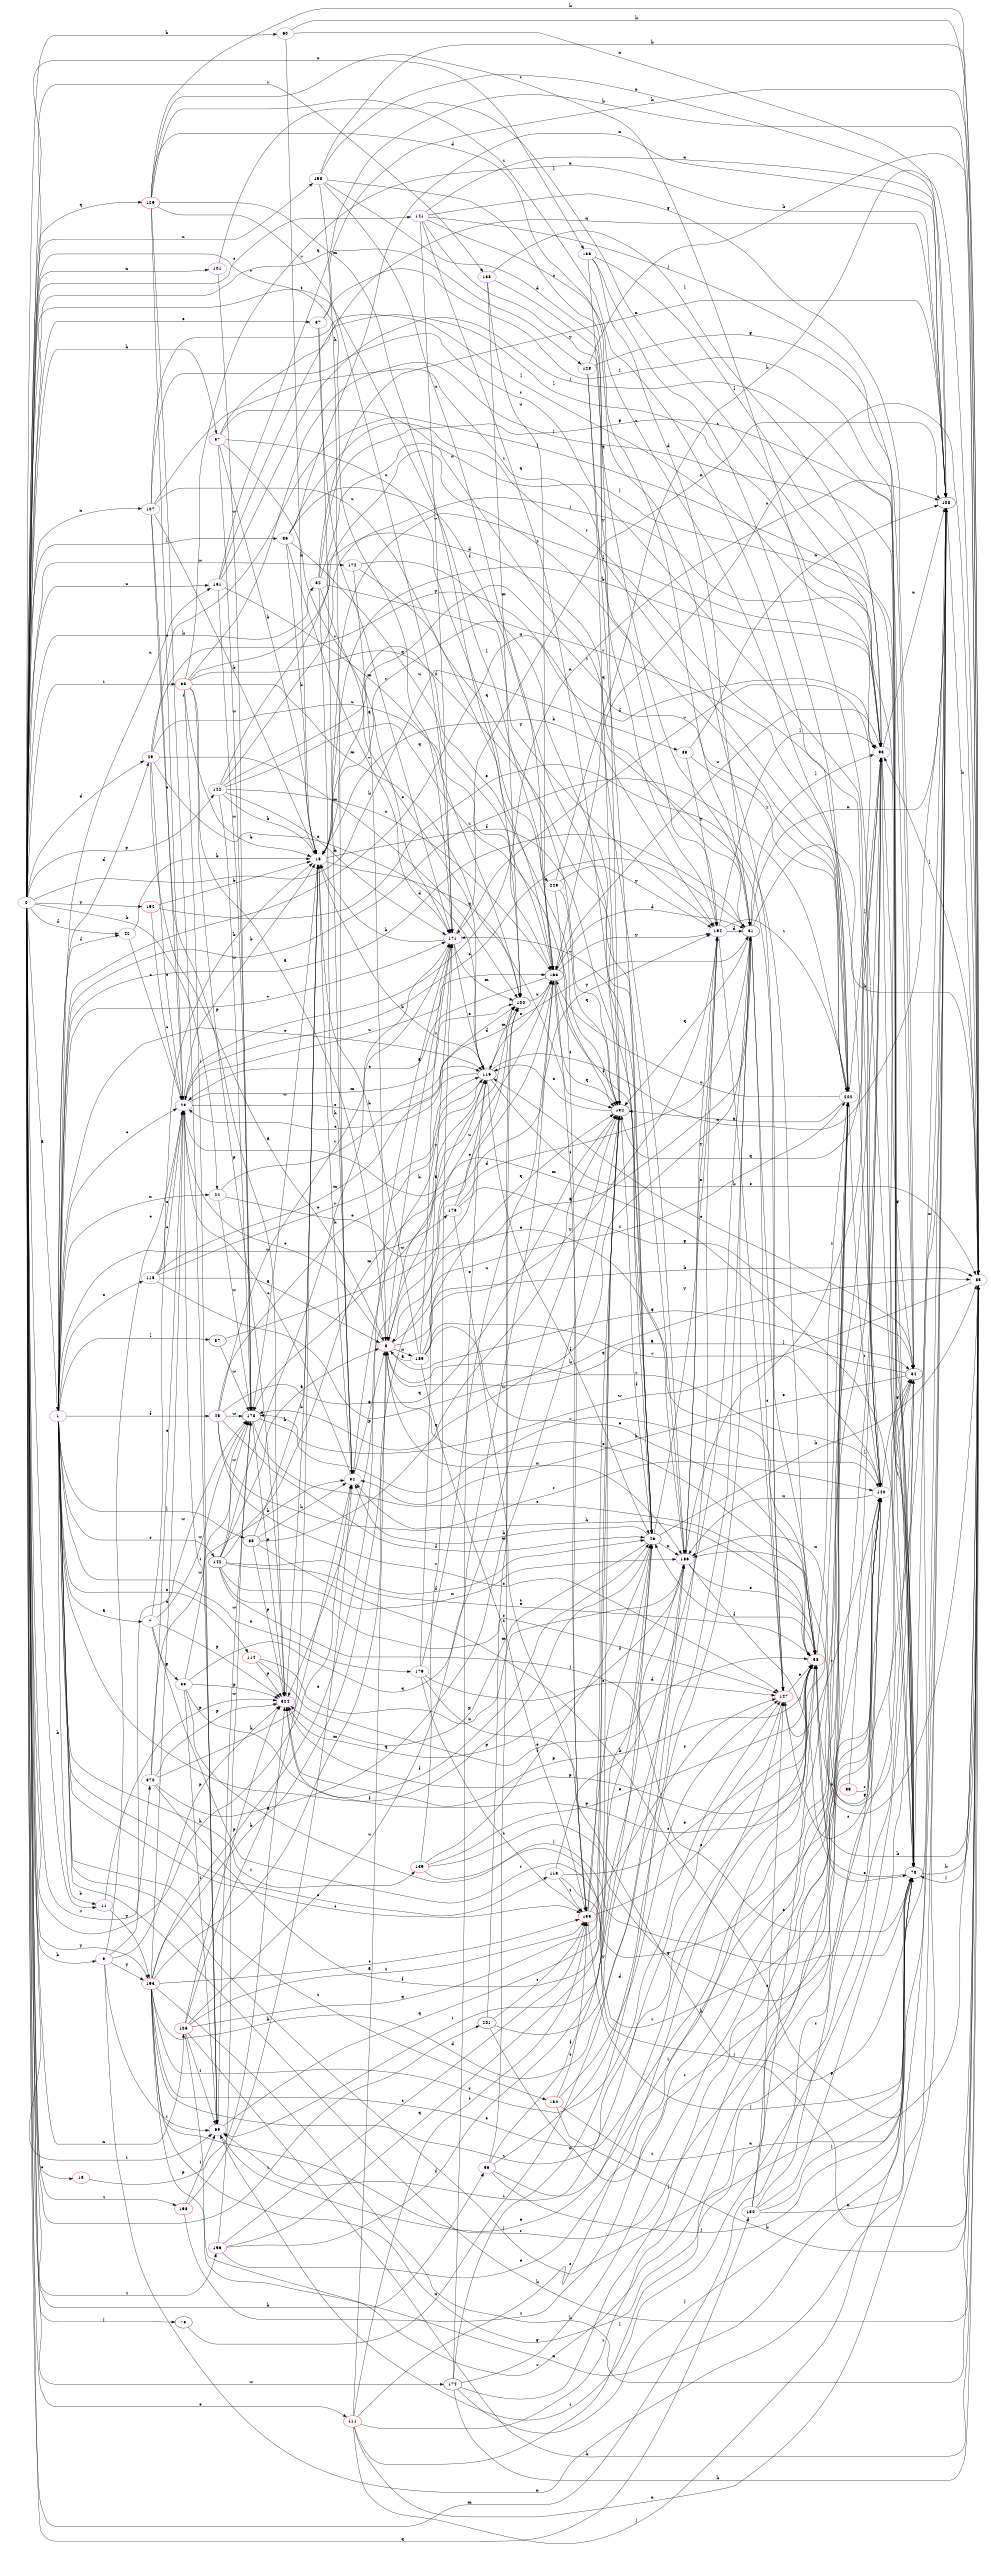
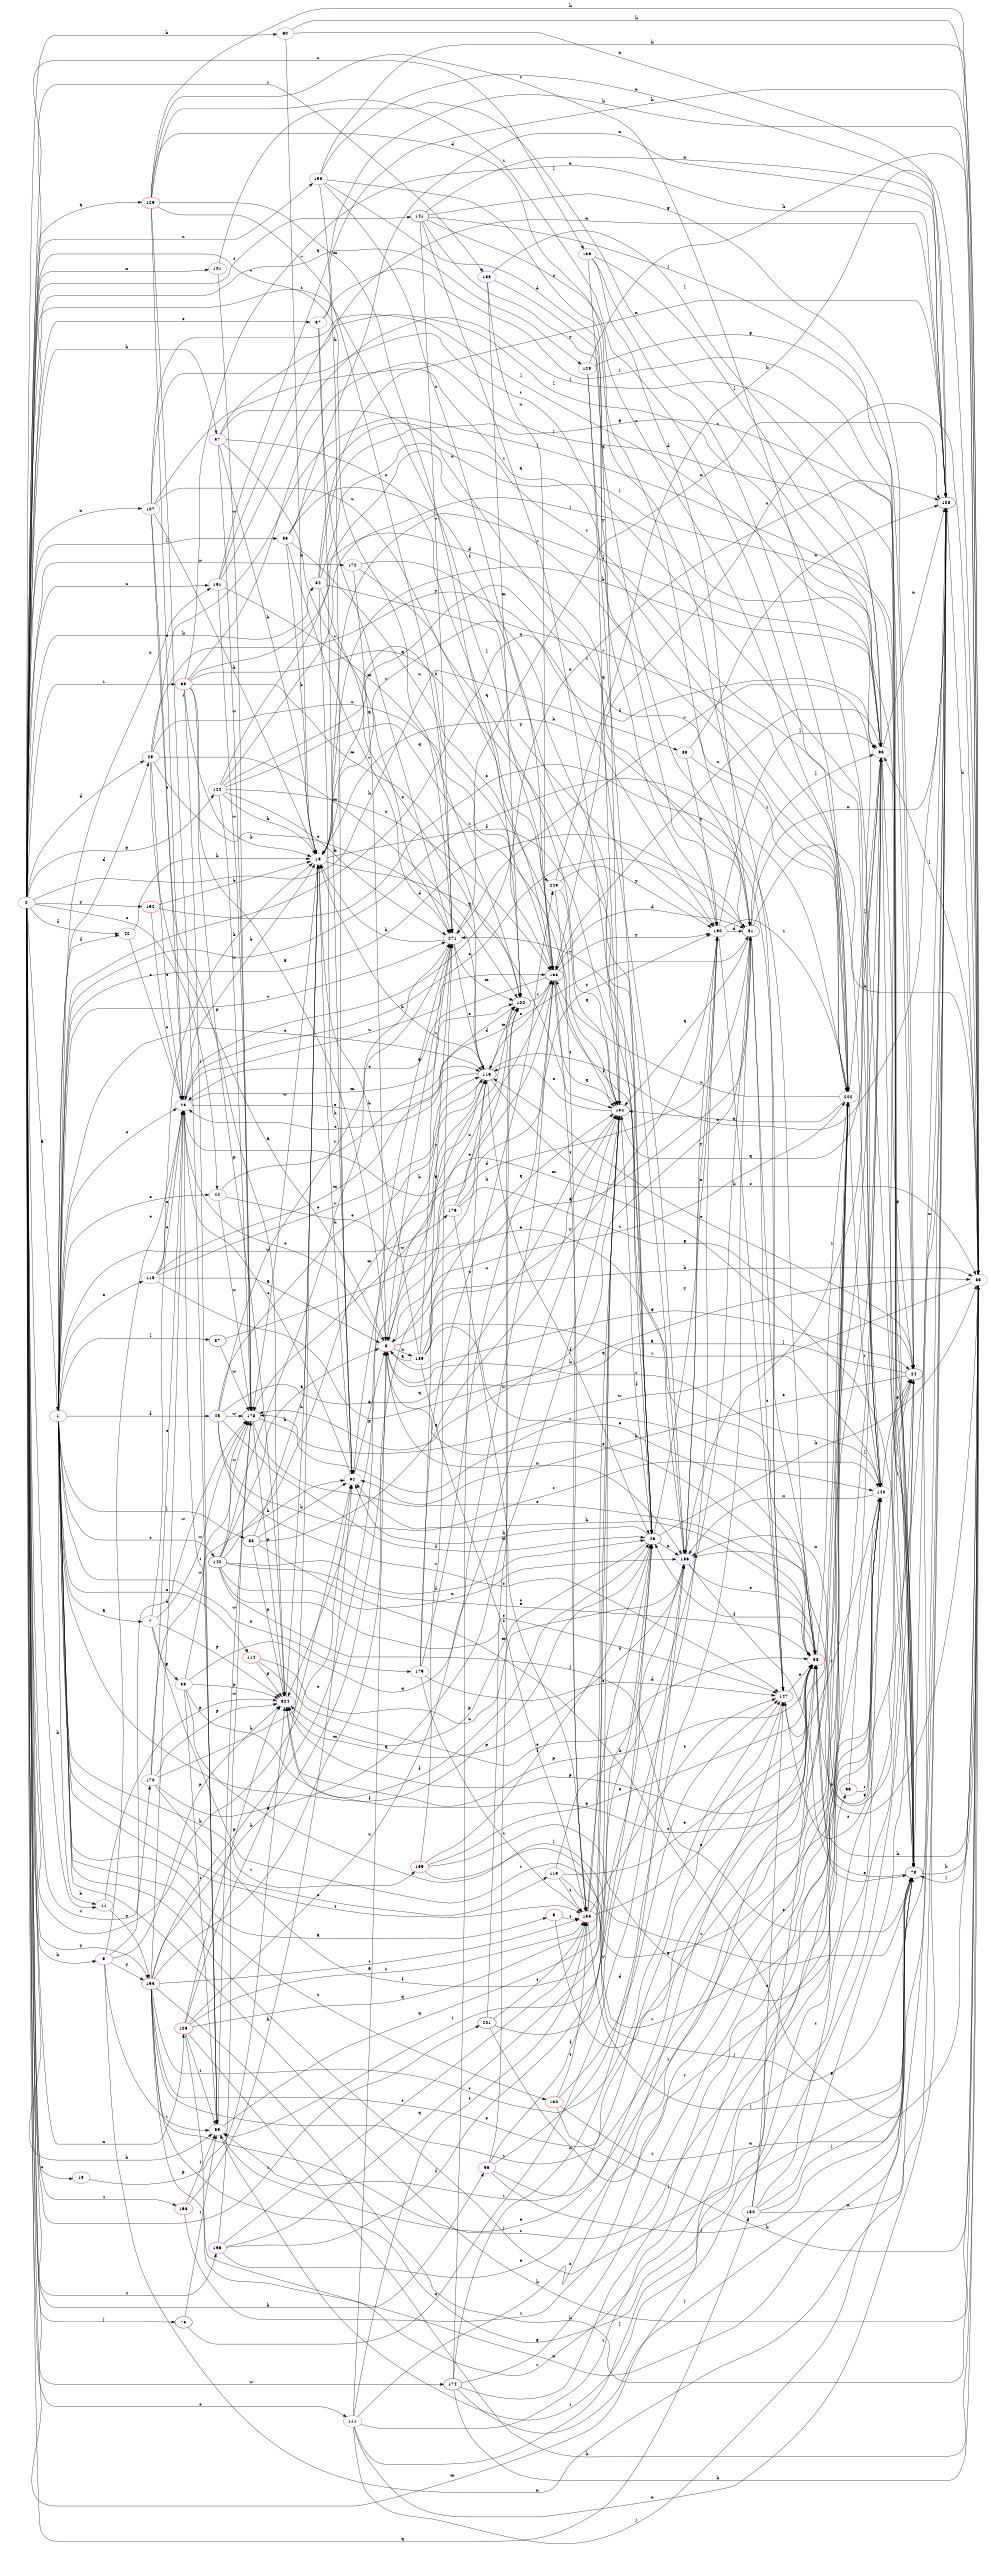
(420, 216) -> (420, 216)
(127, 918) -> (127, 918)
(718, 931) -> (718, 931)
(453, 939) -> (453, 939)
(538, 994) -> (538, 994)
(151, 1197) -> (151, 1197)
(914, 1374) -> (914, 1374)
(670, 1742) -> none
(151, 1780) -> (151, 1780)
none -> (554, 1915)
(127, 2158) -> (127, 2158)
(965, 2184) -> (468, 1278)
none -> (200, 2228)
(353, 2421) -> (353, 2421)
(47, 2520) -> (41, 2414)
